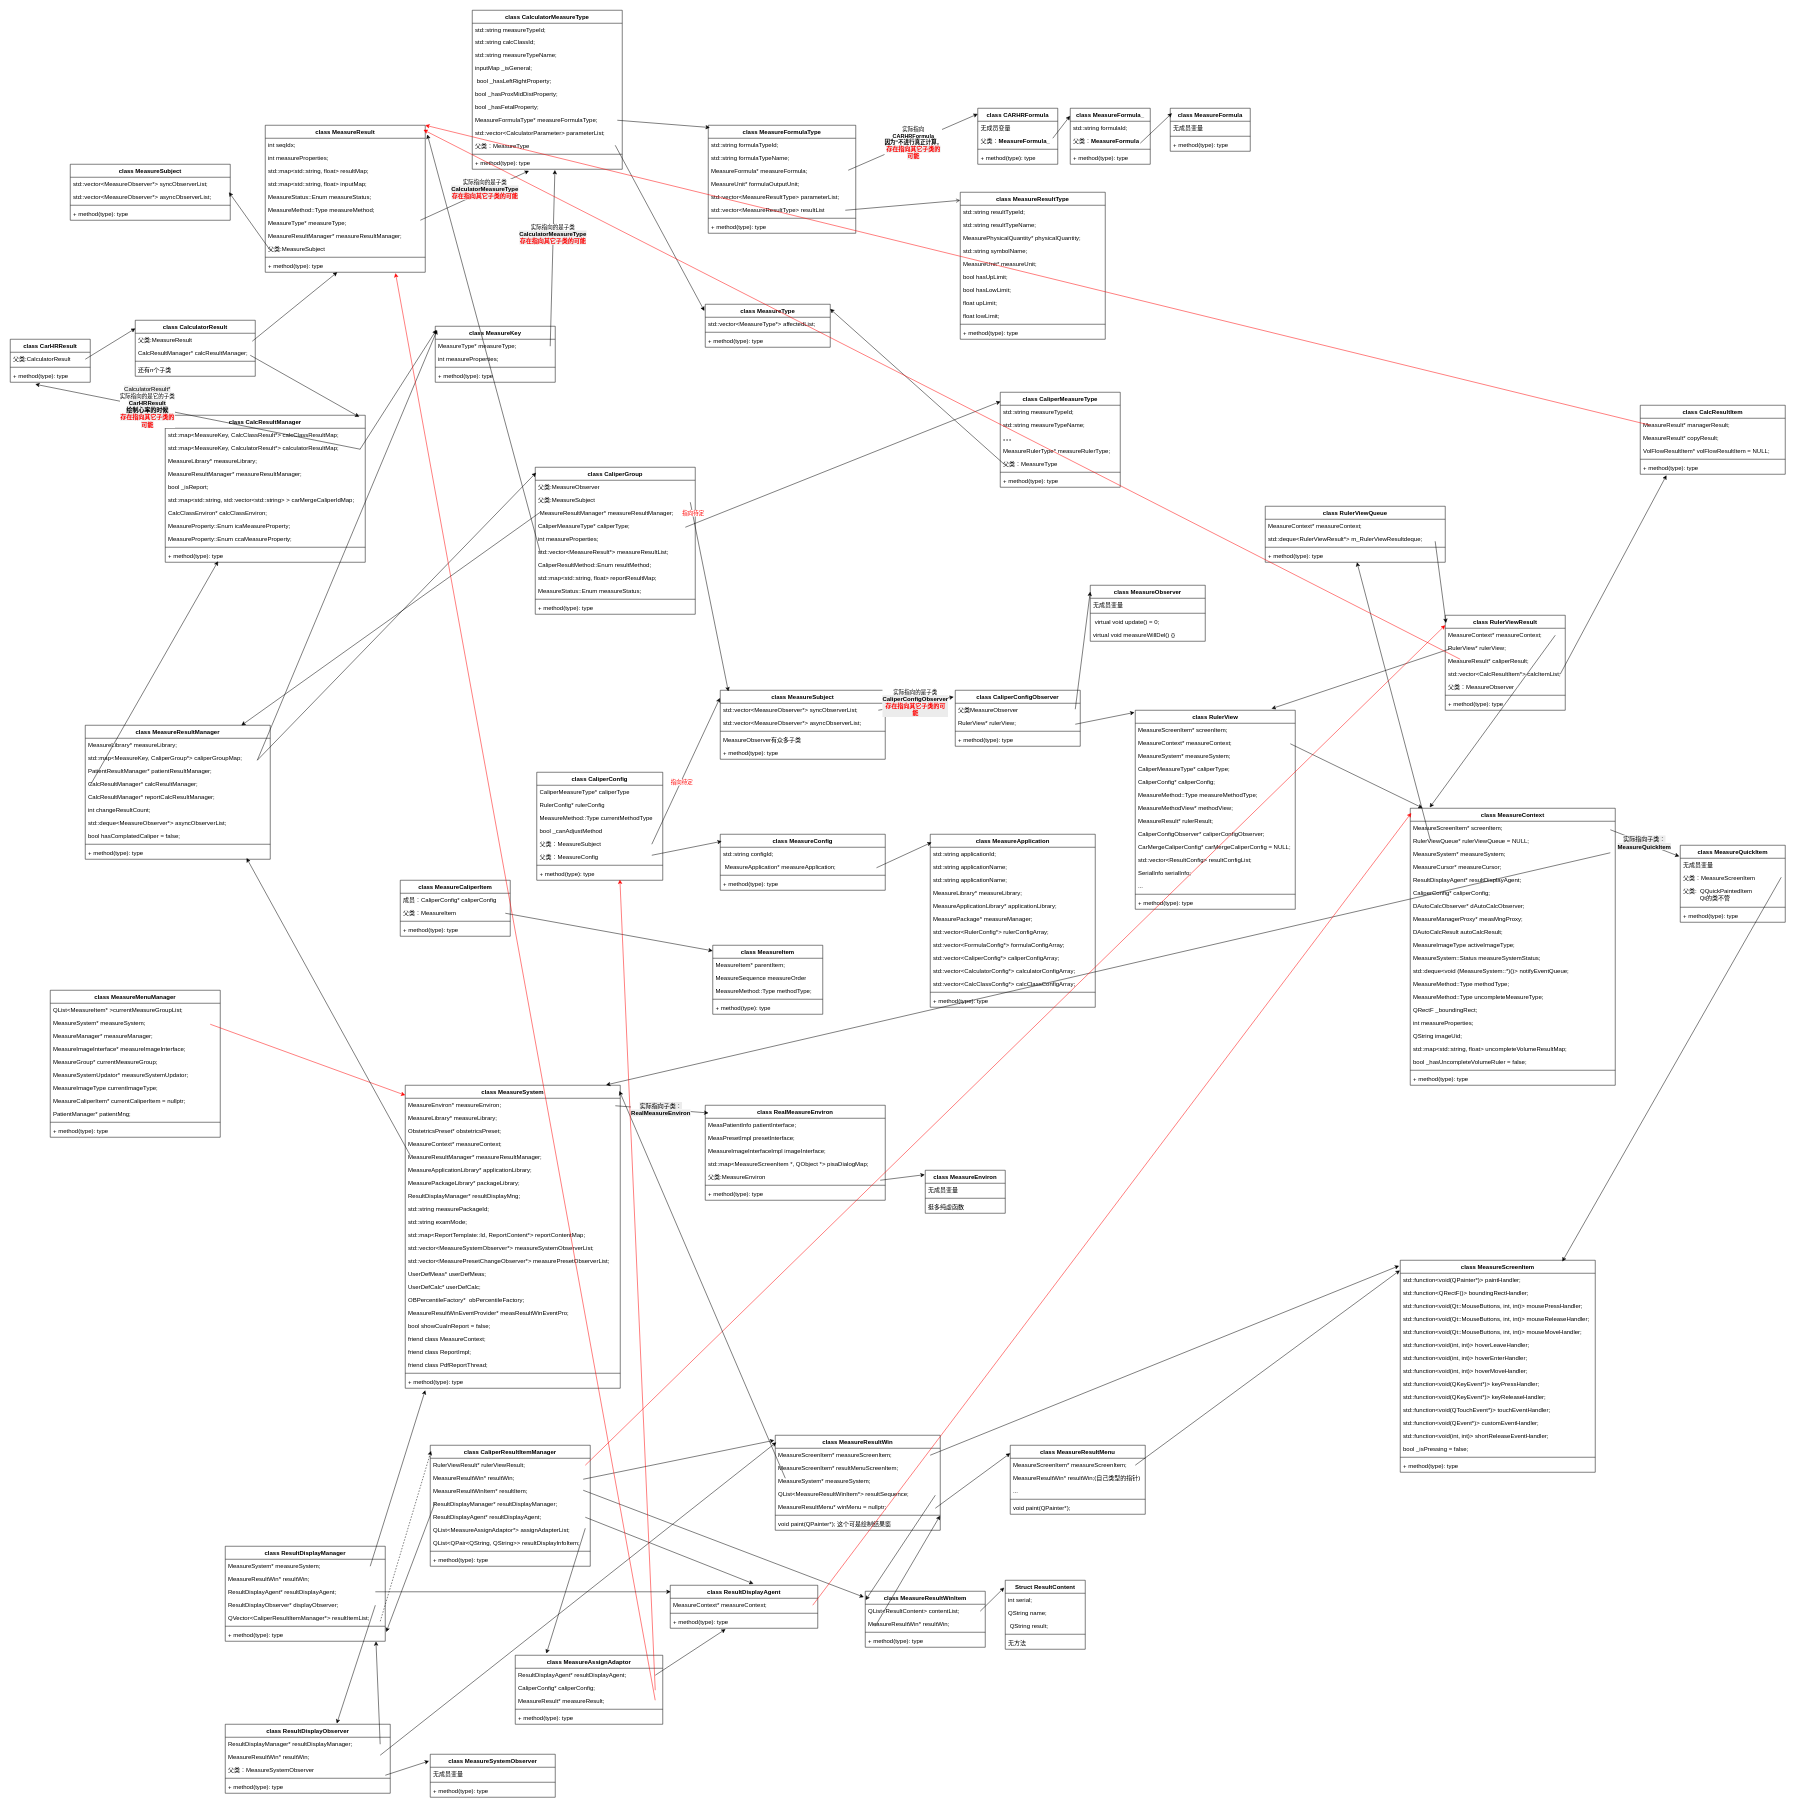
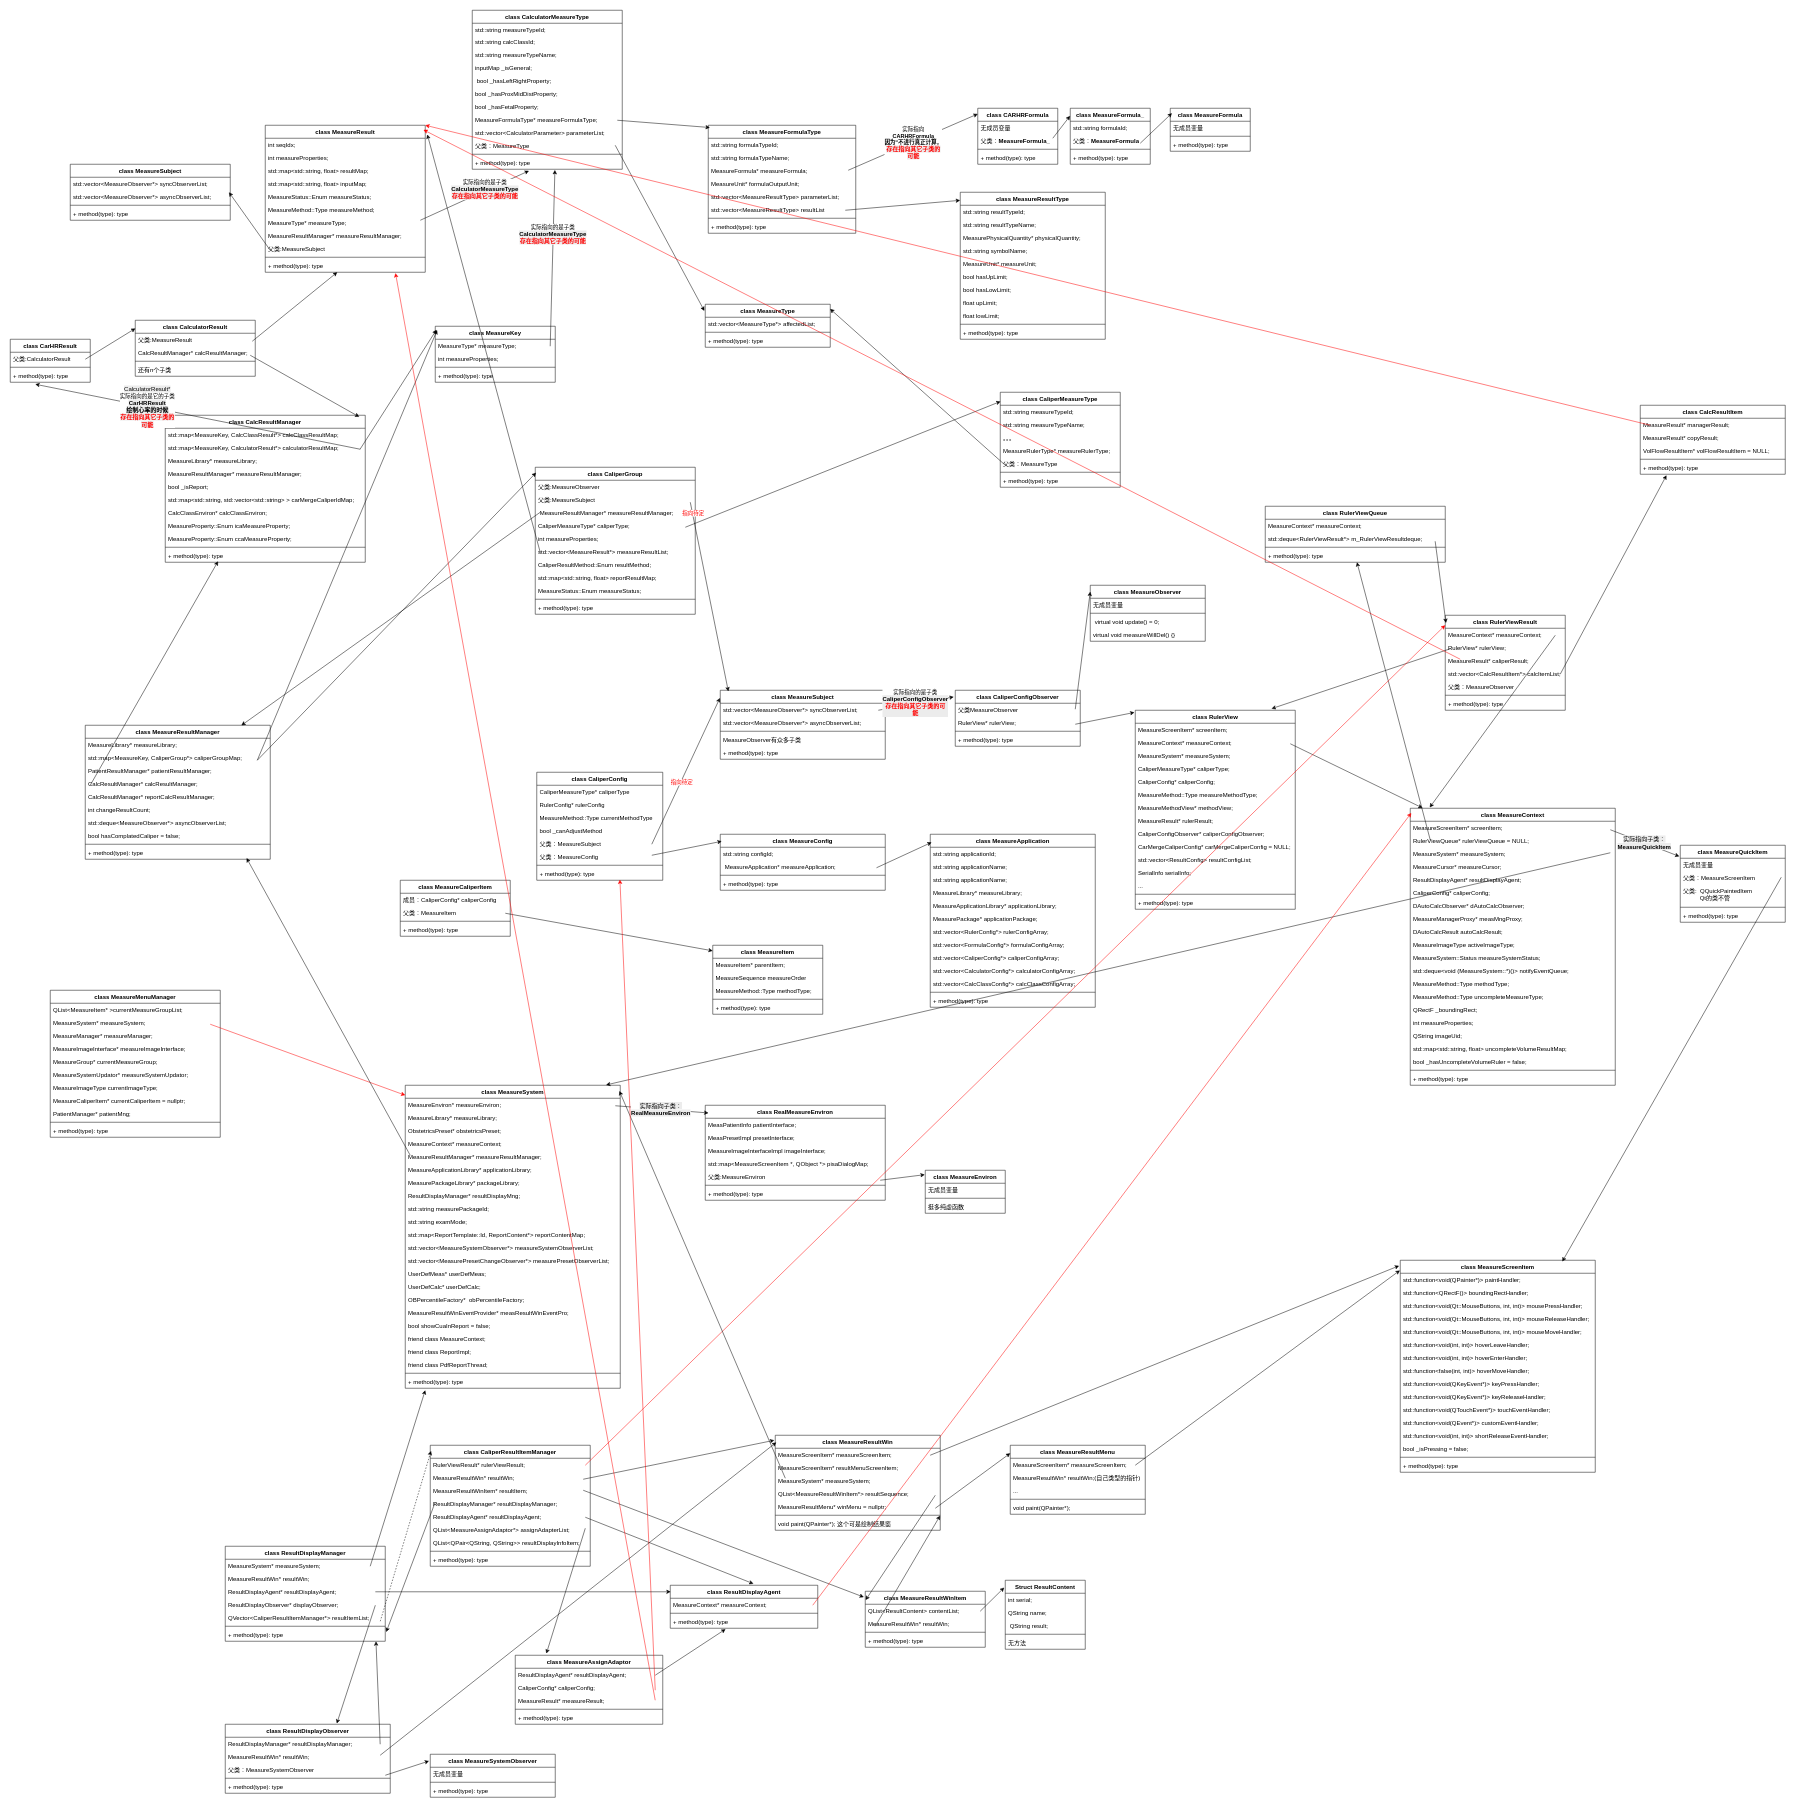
(956, 201) -> (955, 201)
(984, 919) -> (988, 919)
(1474, 1371) -> (1475, 1371)
